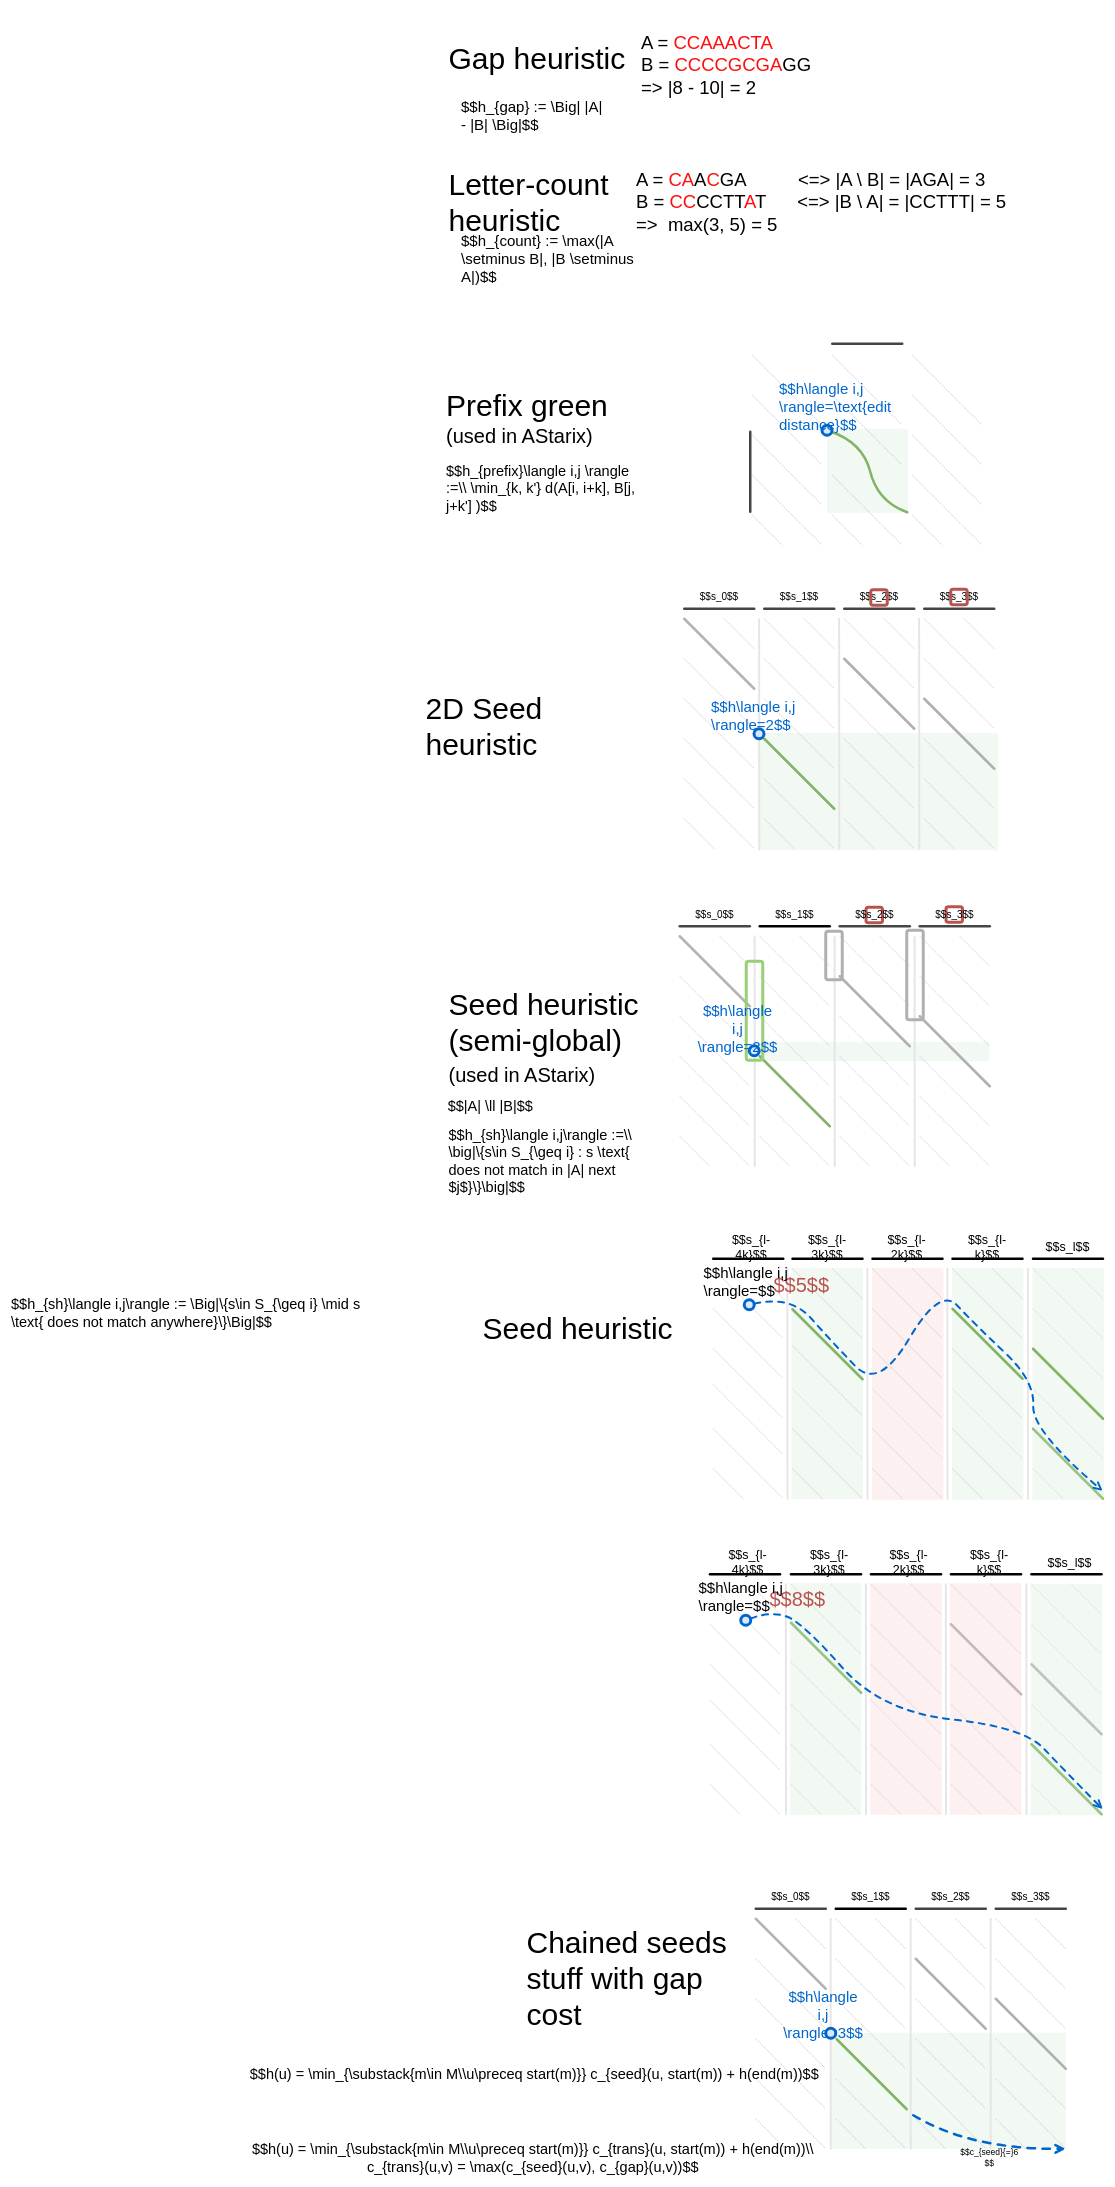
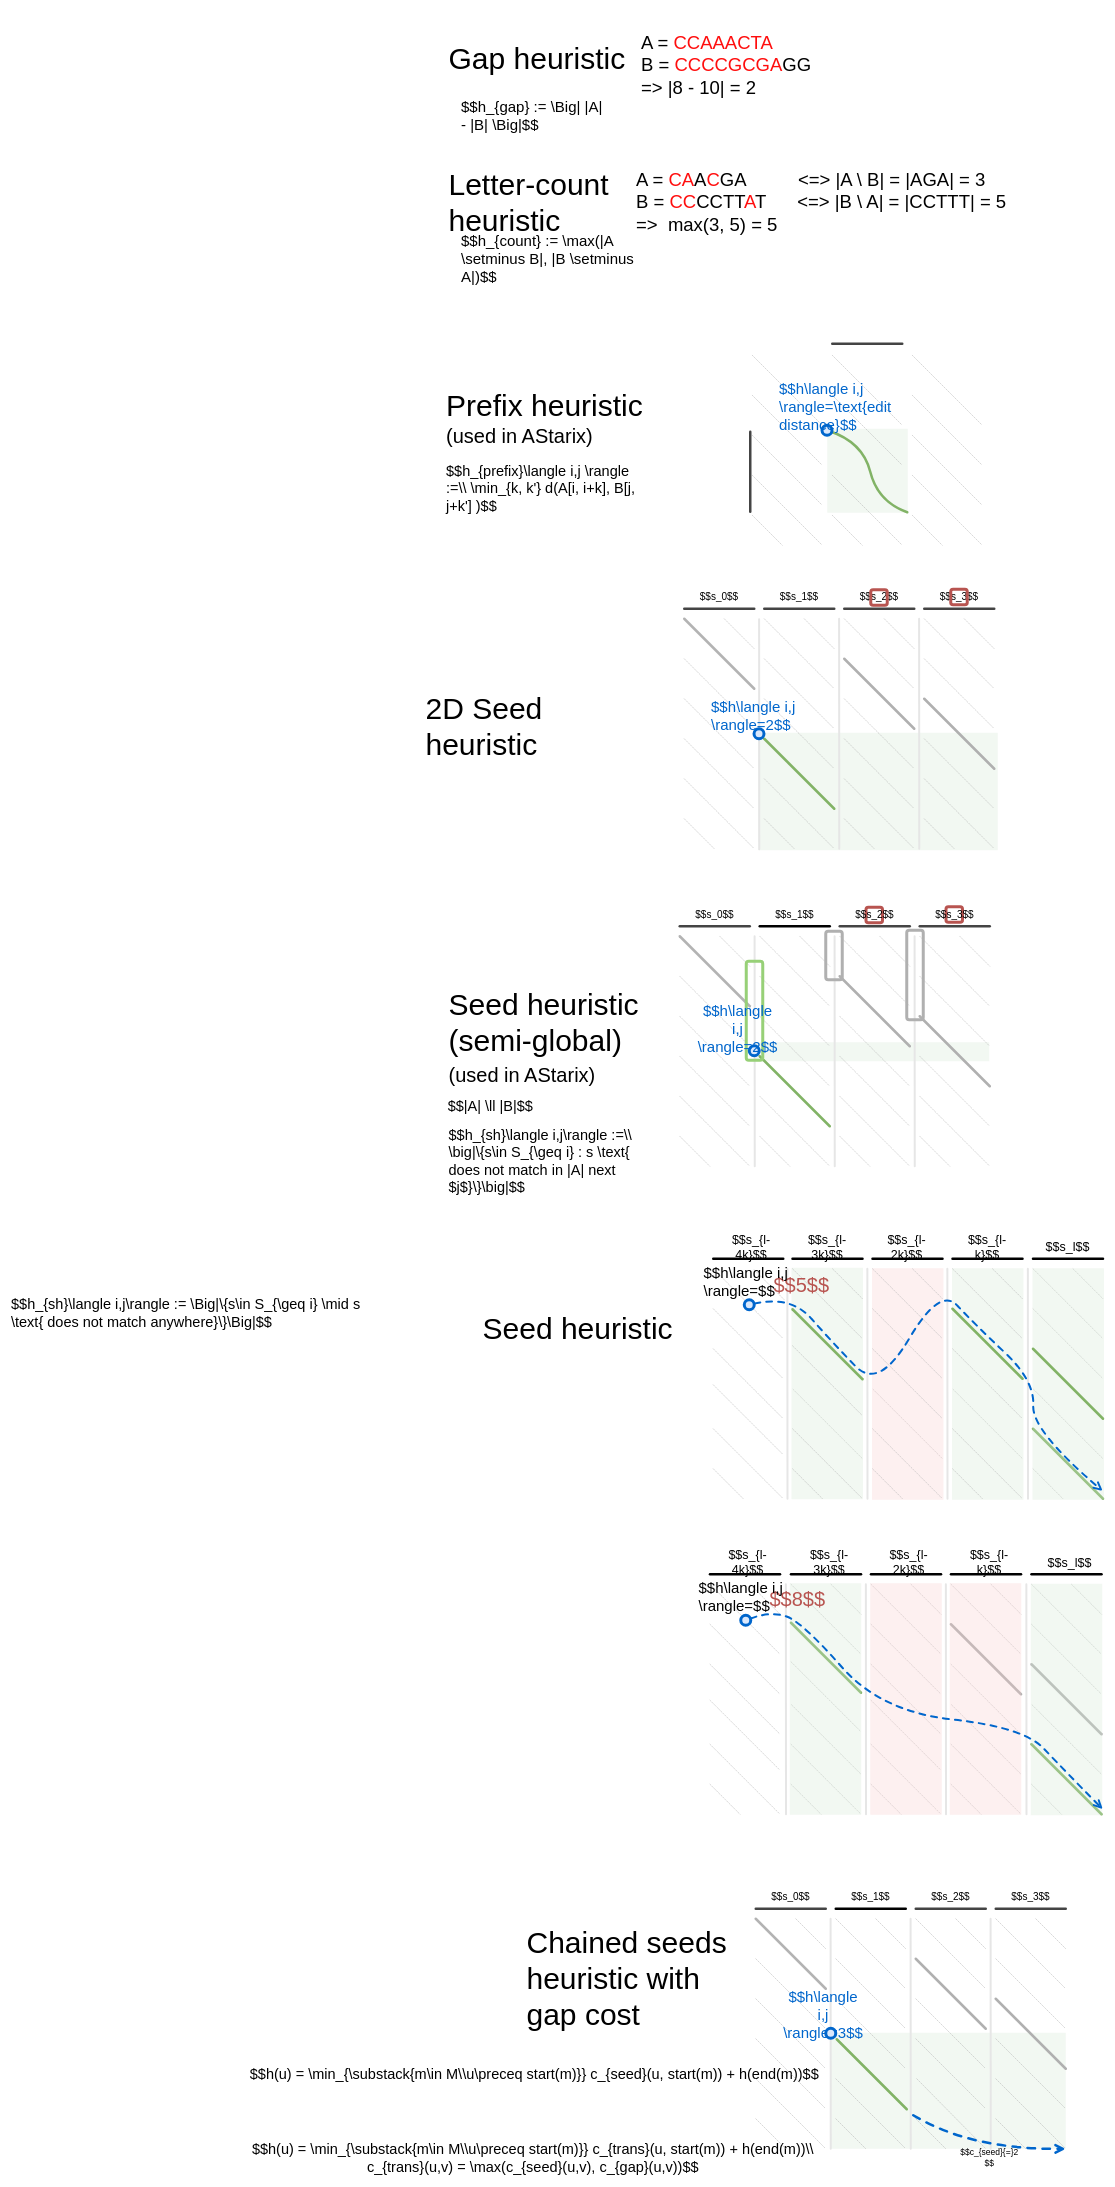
(491, 417) -> (491, 417)
(634, 1979) -> (634, 1979)
(990, 2158) -> (990, 2158)
